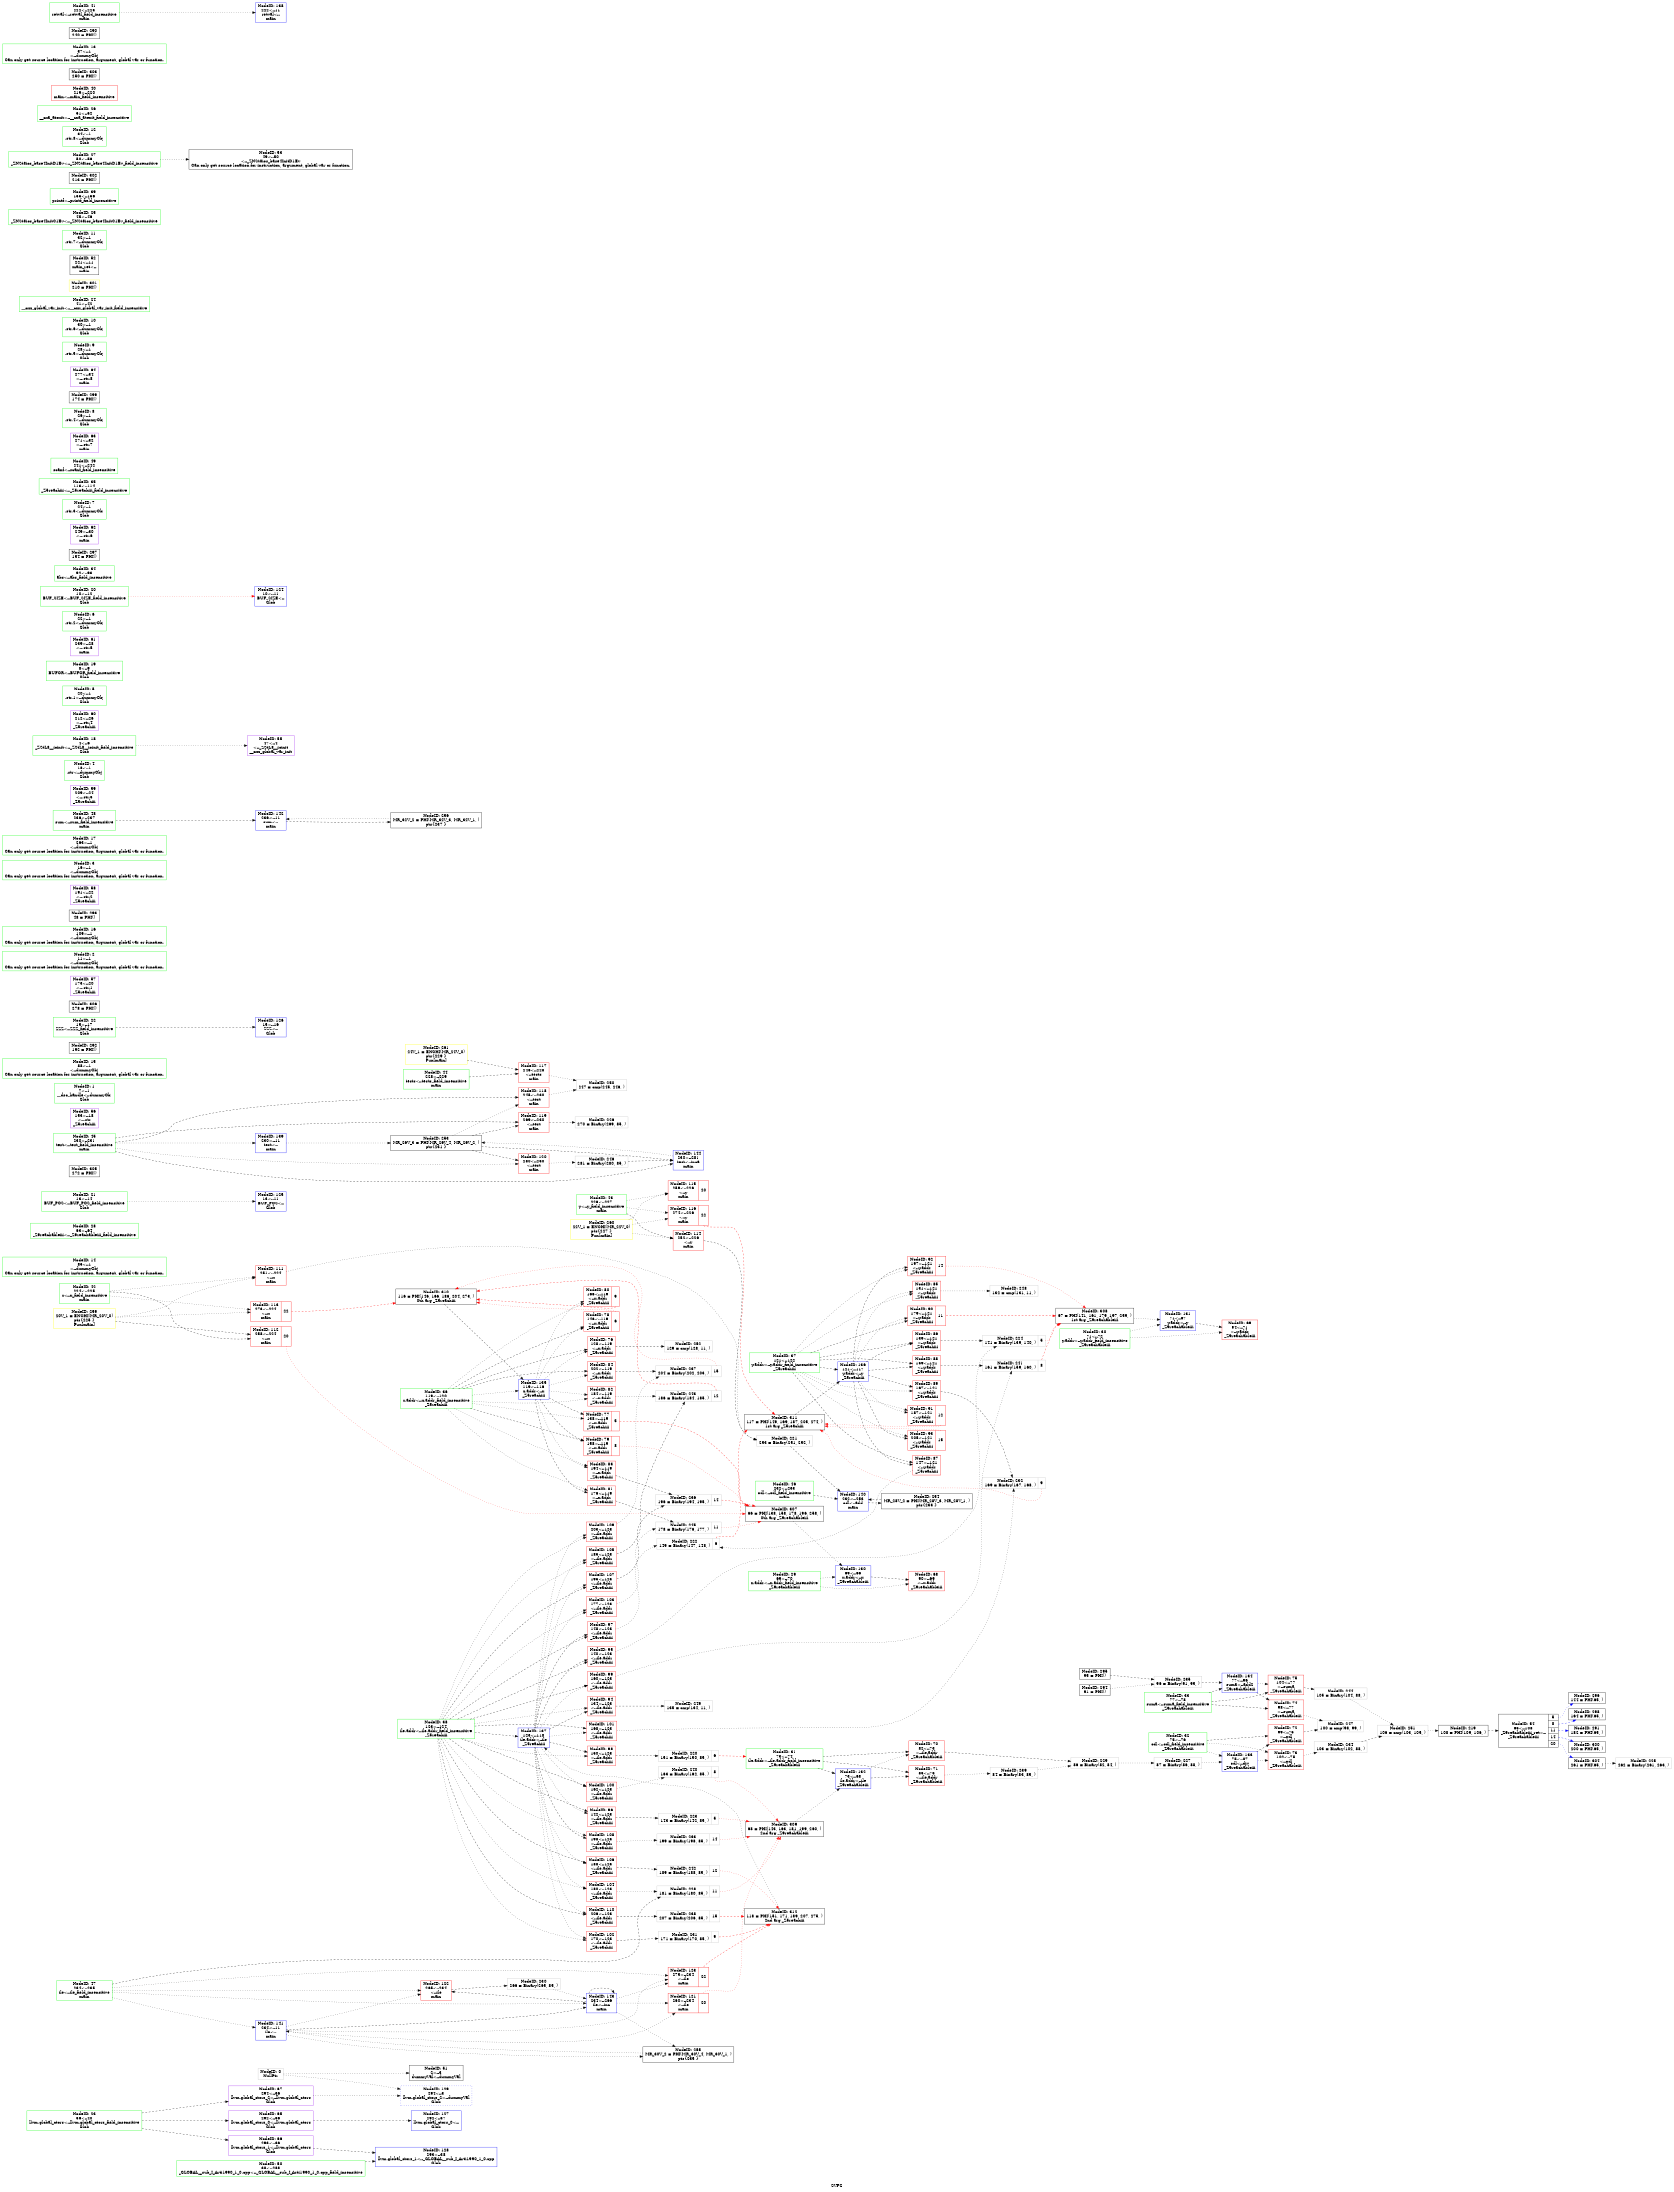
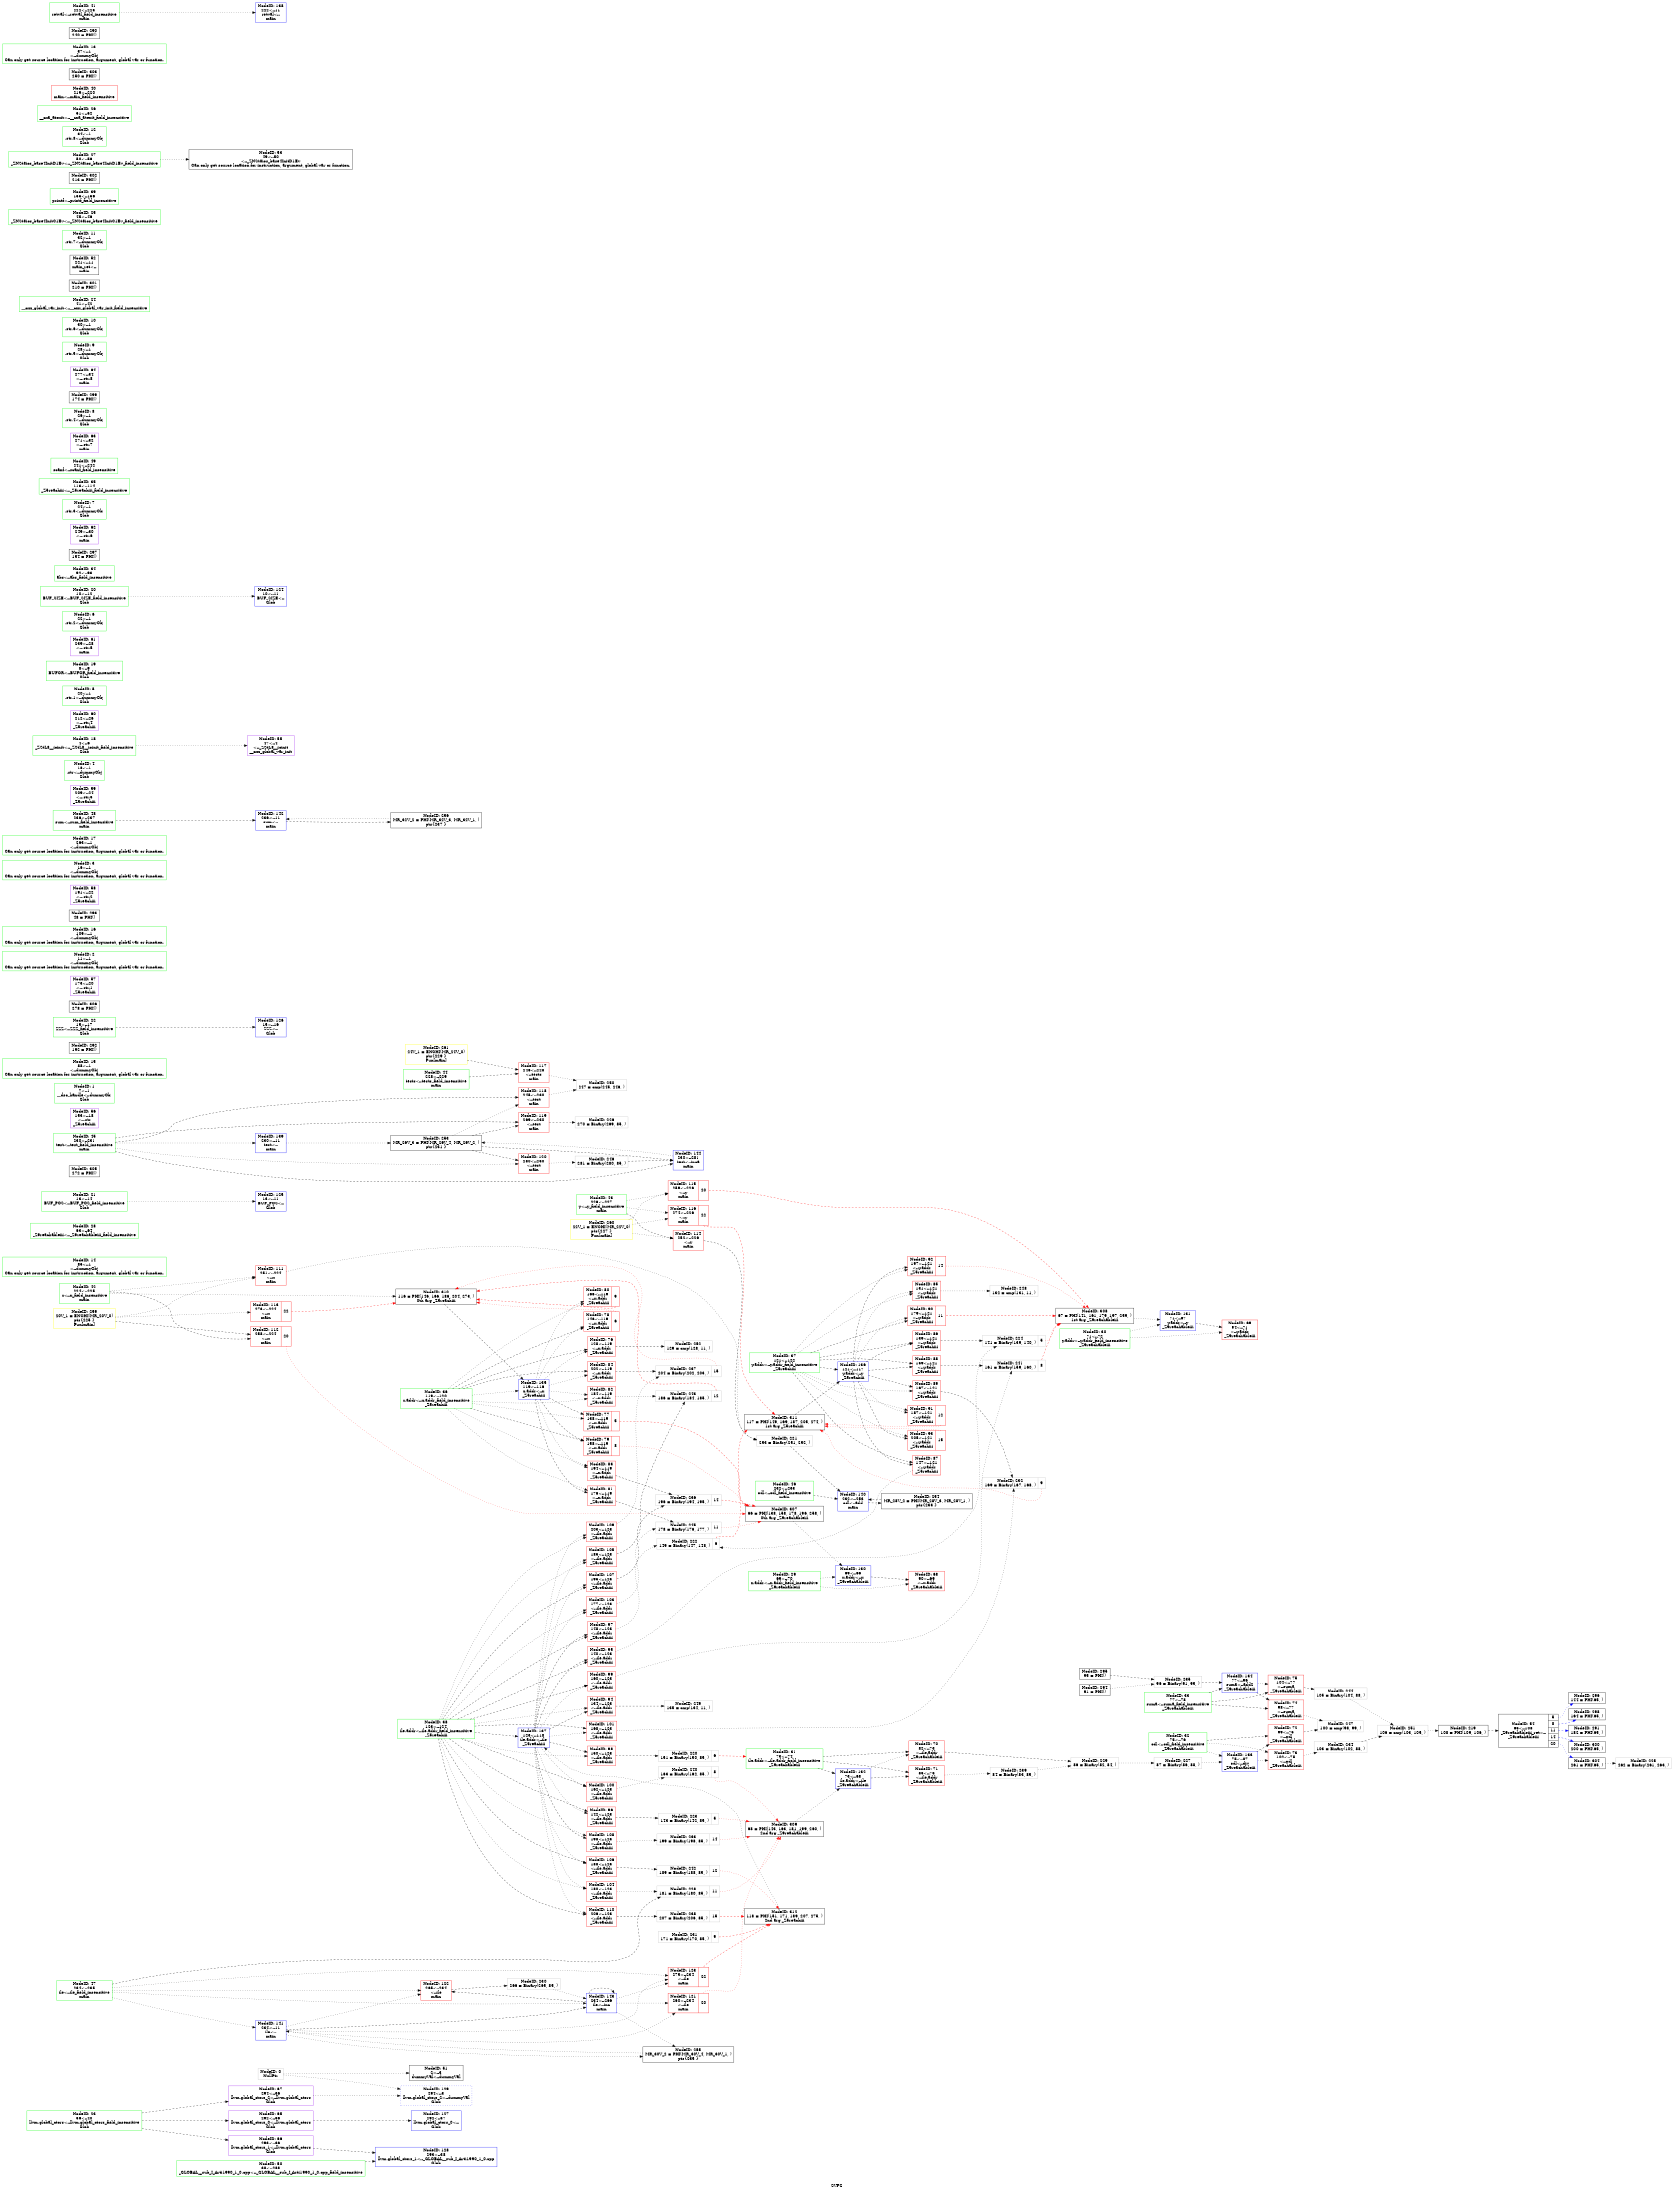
(84, 286) -> (84, 286)
(190, 596) -> (190, 596)
none -> (914, 1208)
(179, 1303) -> (251, 1295)
(602, 1941) -> none
